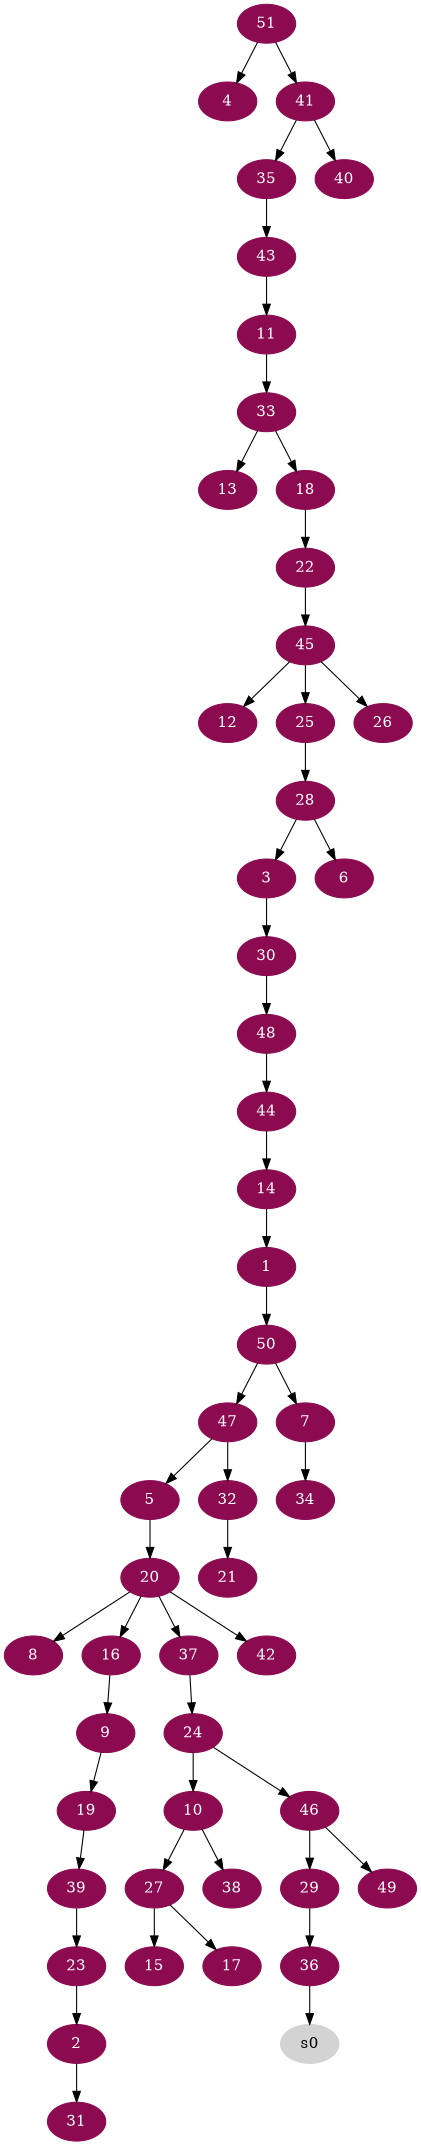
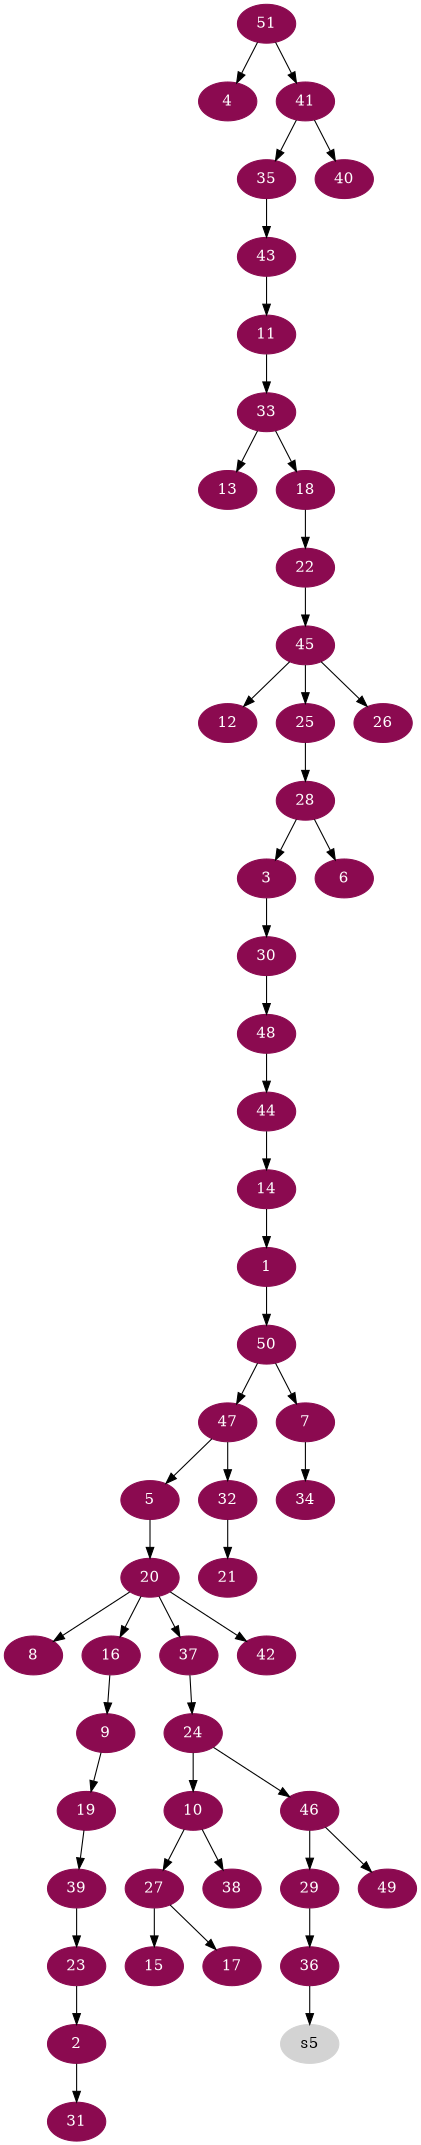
(310, 2044) -> (310, 2044)
